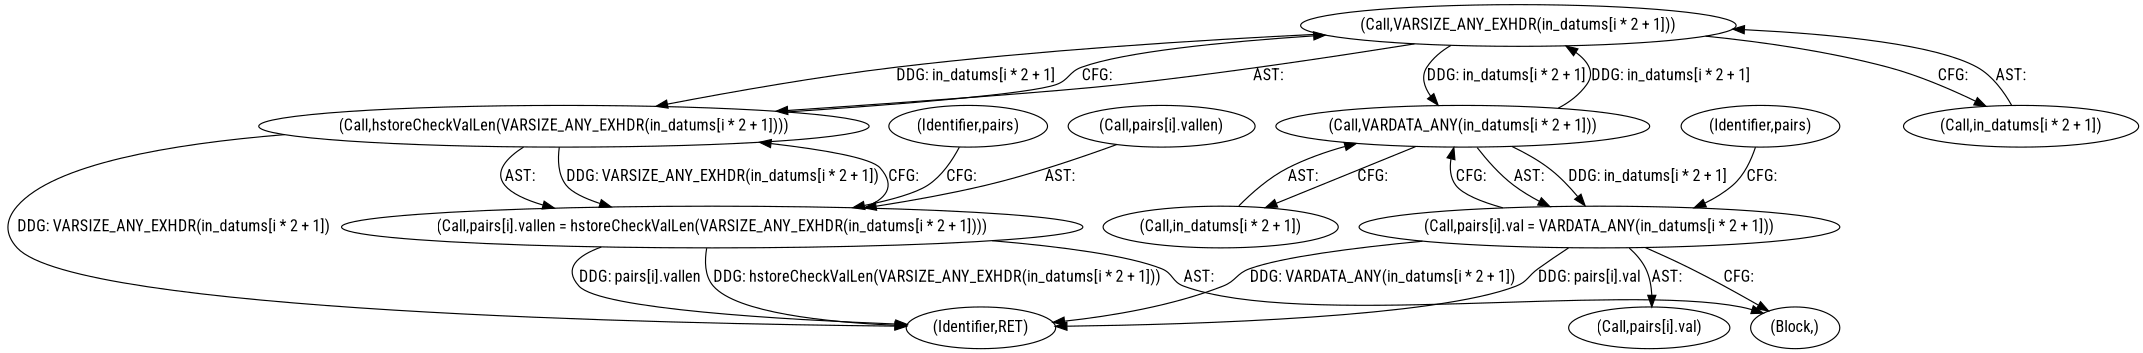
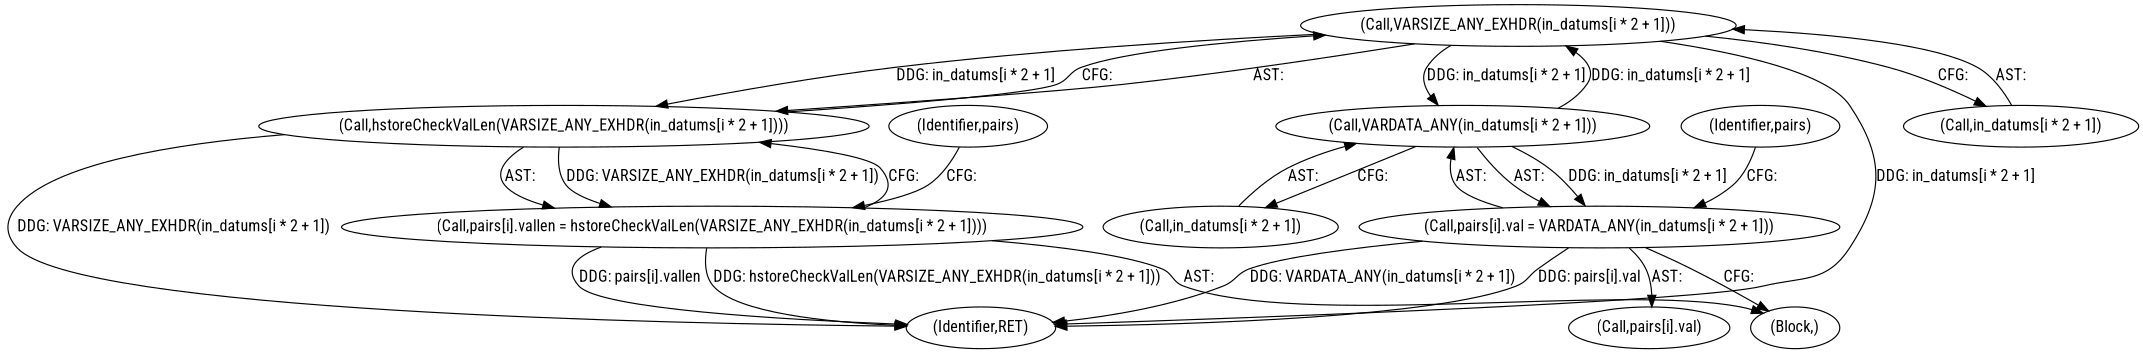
(1162, 126) -> none
(1473, 177) -> (1473, 177)
none -> (1700, 294)
